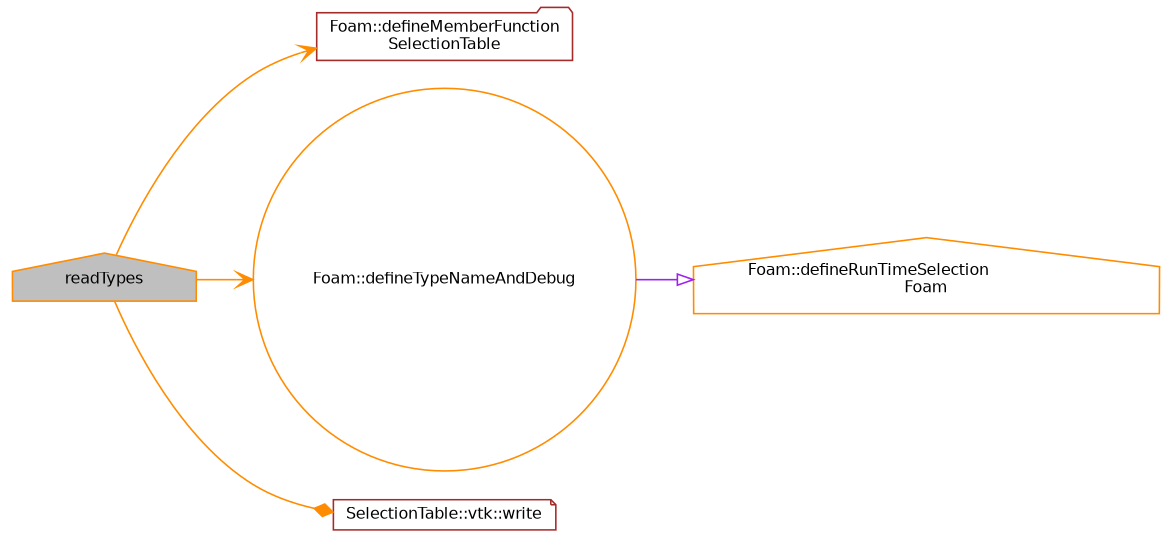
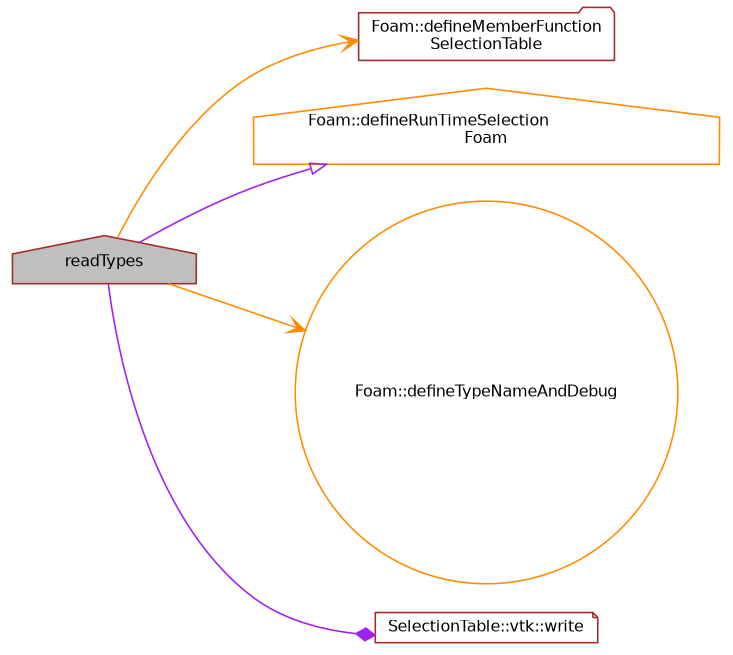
(104, 280) -> (104, 262)
(657, 280) -> (223, 200)
(191, 429) -> (176, 504)
